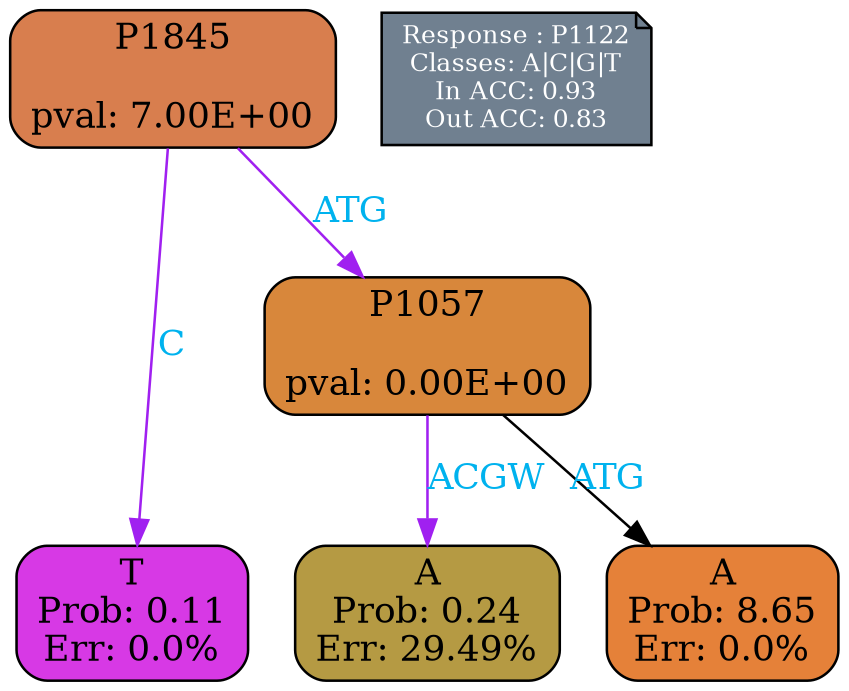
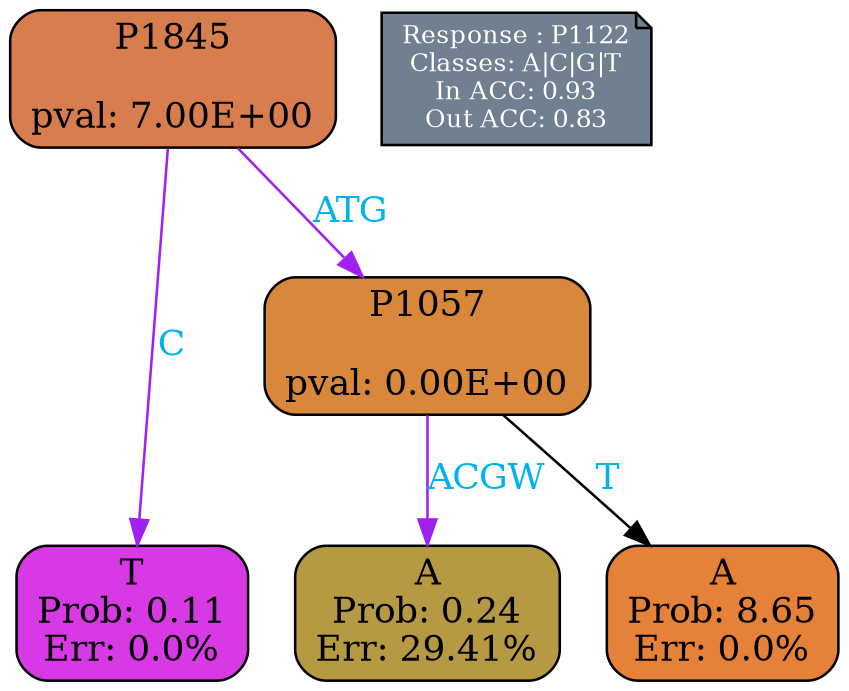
(608, 480) -> (608, 480)
(427, 613) -> (427, 613)
